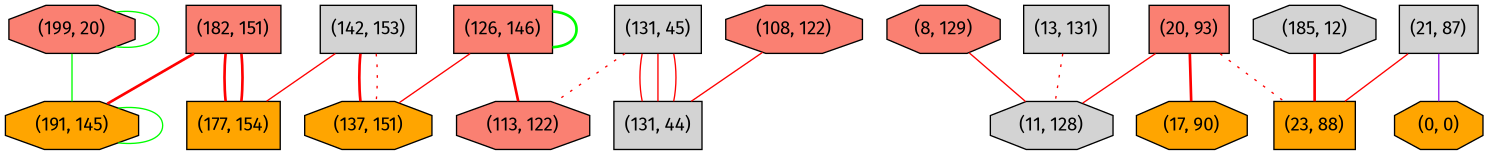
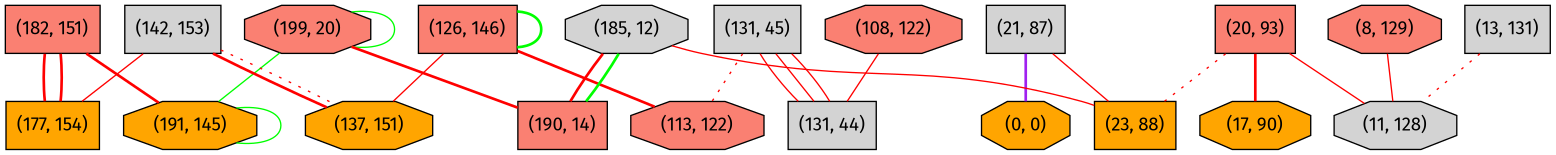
(1315, 78) -> (883, 74)
(1439, 78) -> (1026, 78)
none -> (563, 125)
